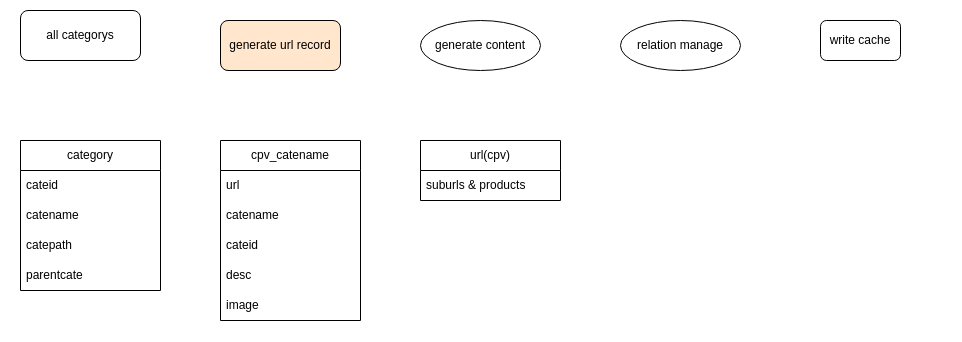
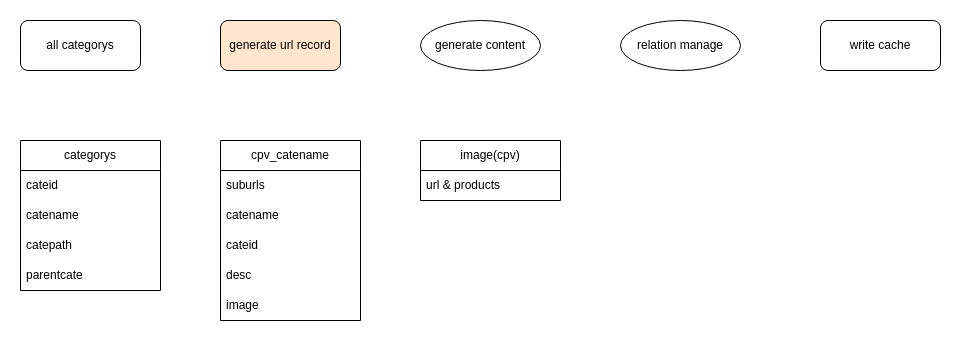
(81, 36) -> (81, 46)
(861, 41) -> (881, 46)
(91, 156) -> (91, 156)
(491, 156) -> (491, 156)
(235, 186) -> (248, 186)
(482, 186) -> (469, 186)
